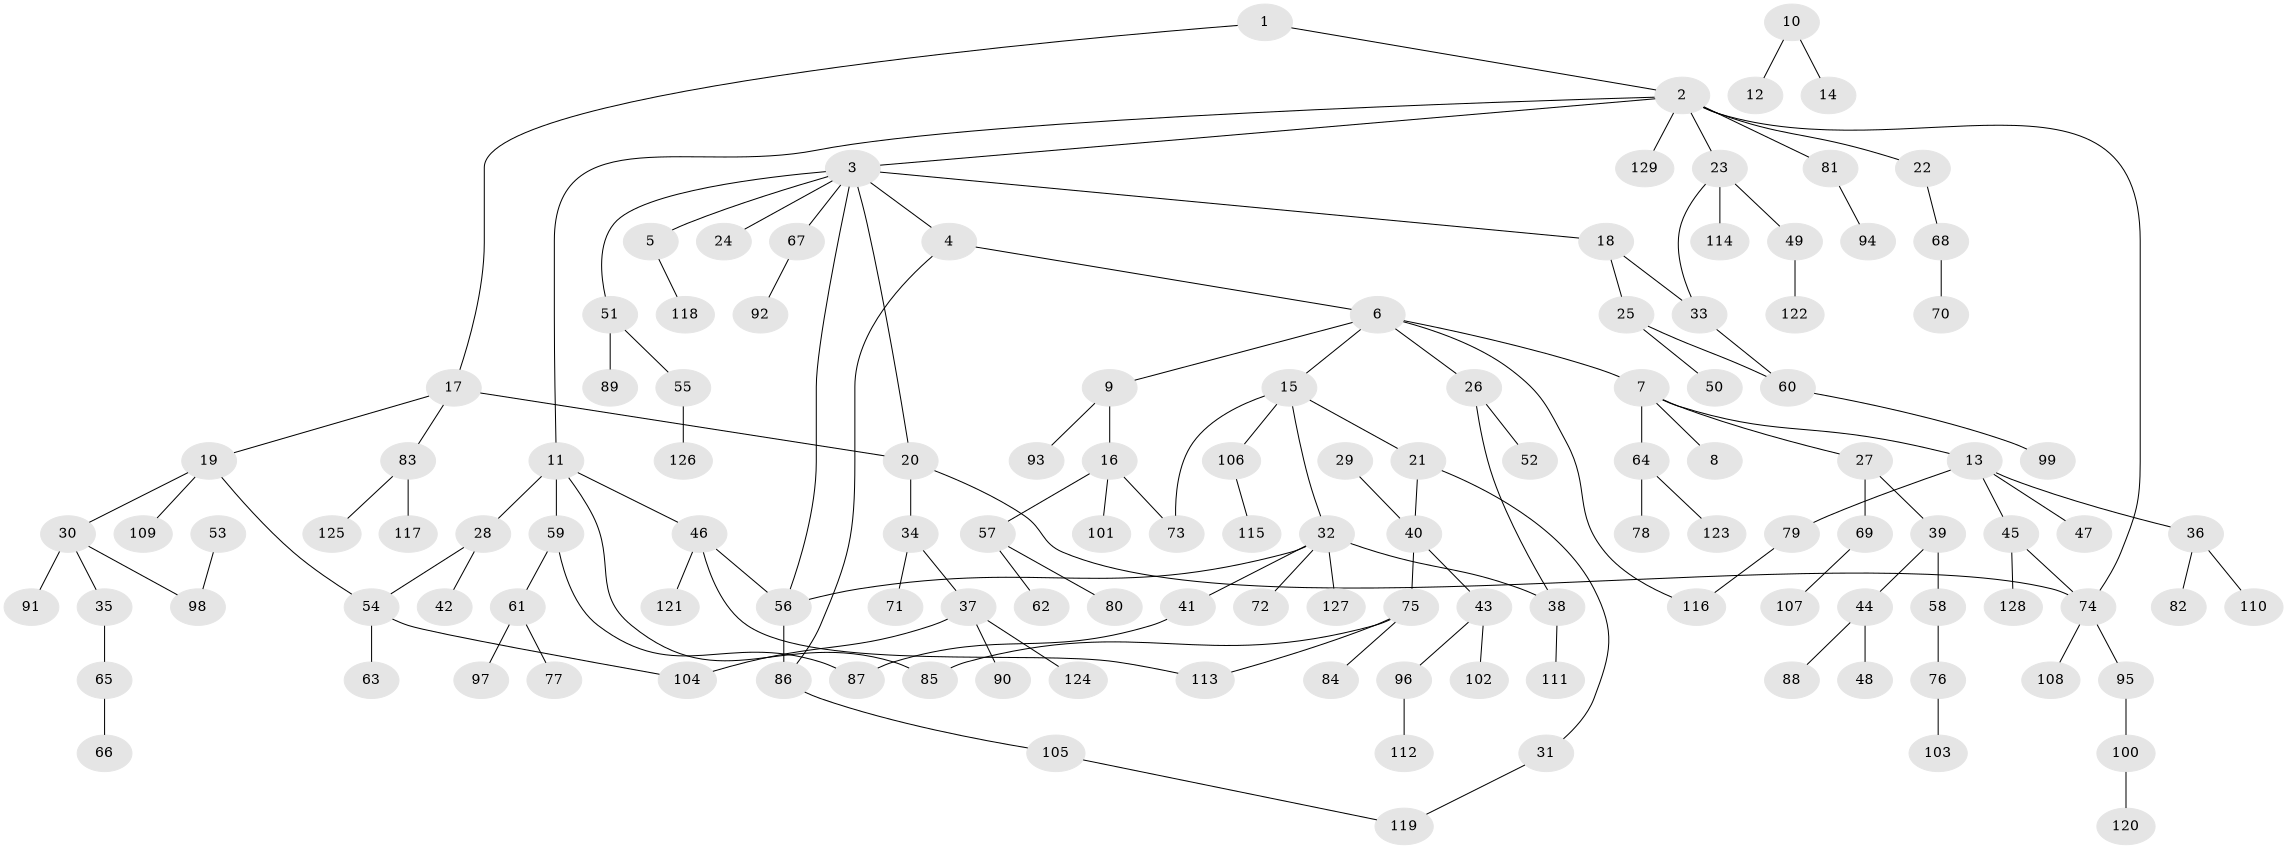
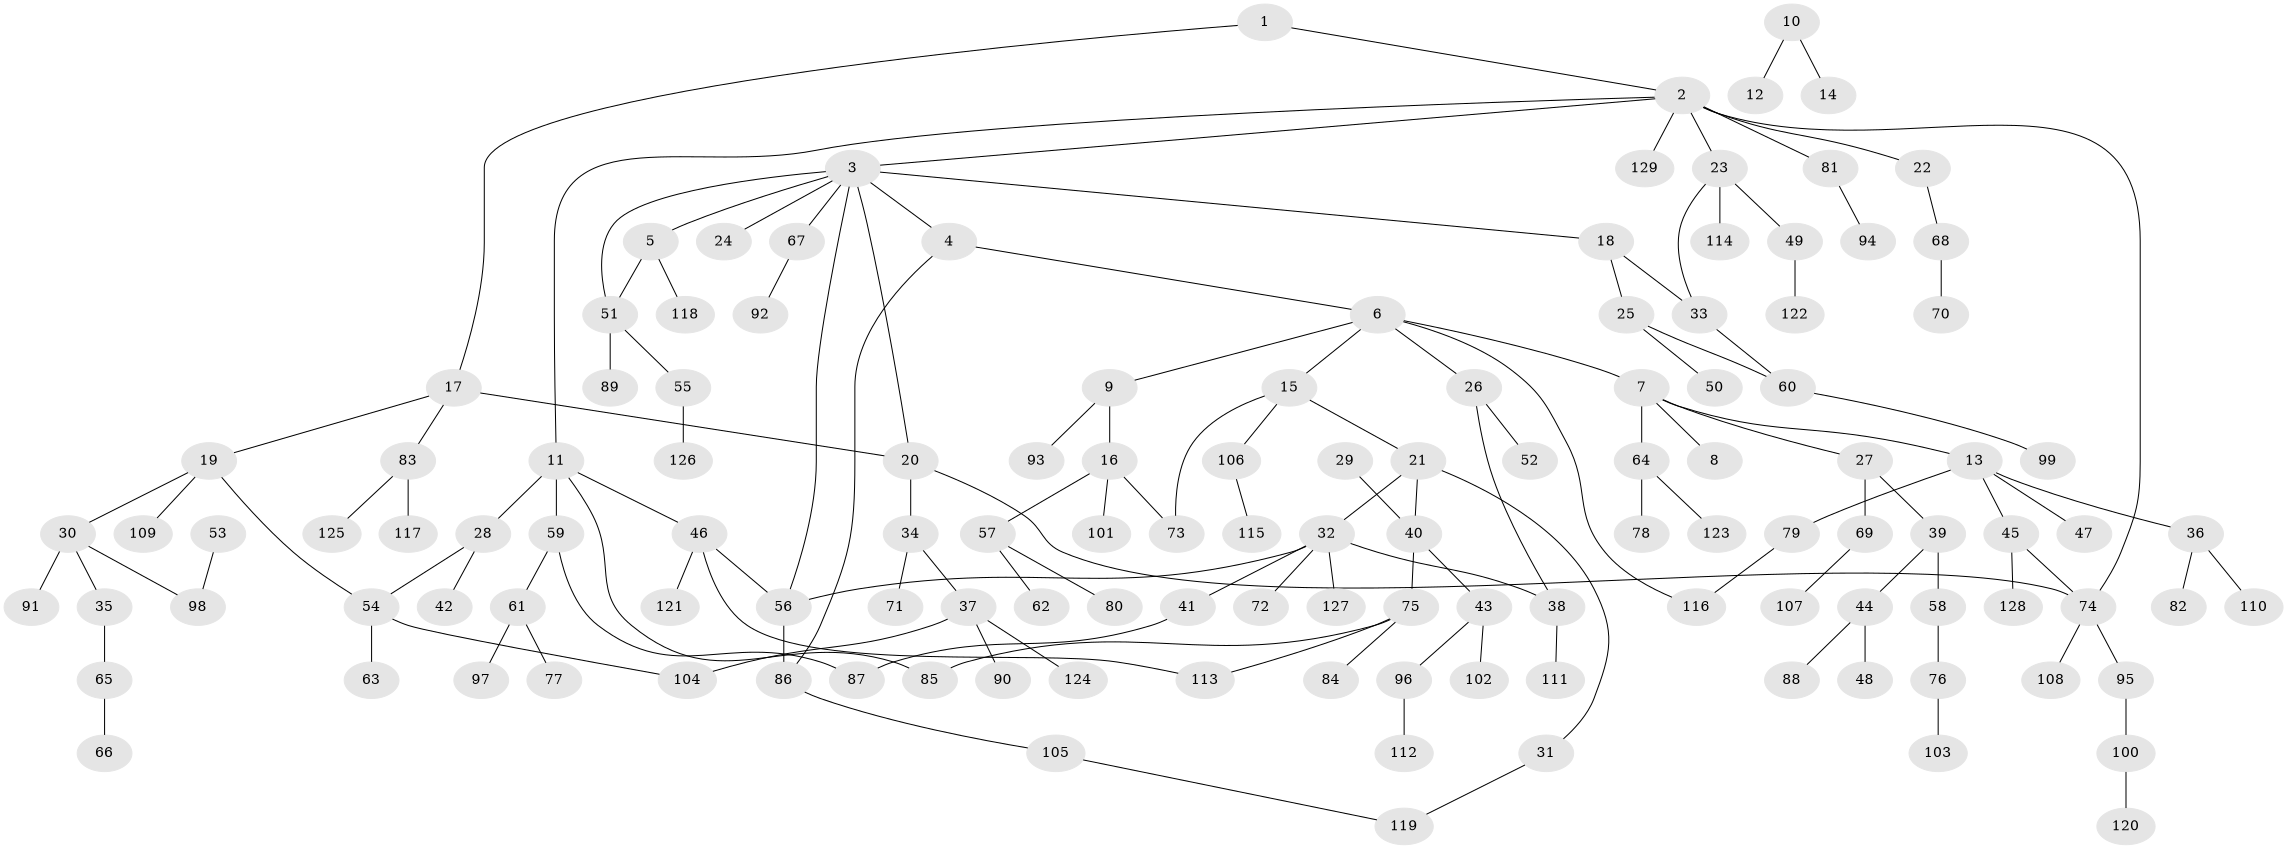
none -> (630, 278)
(1304, 462) -> (1371, 499)
